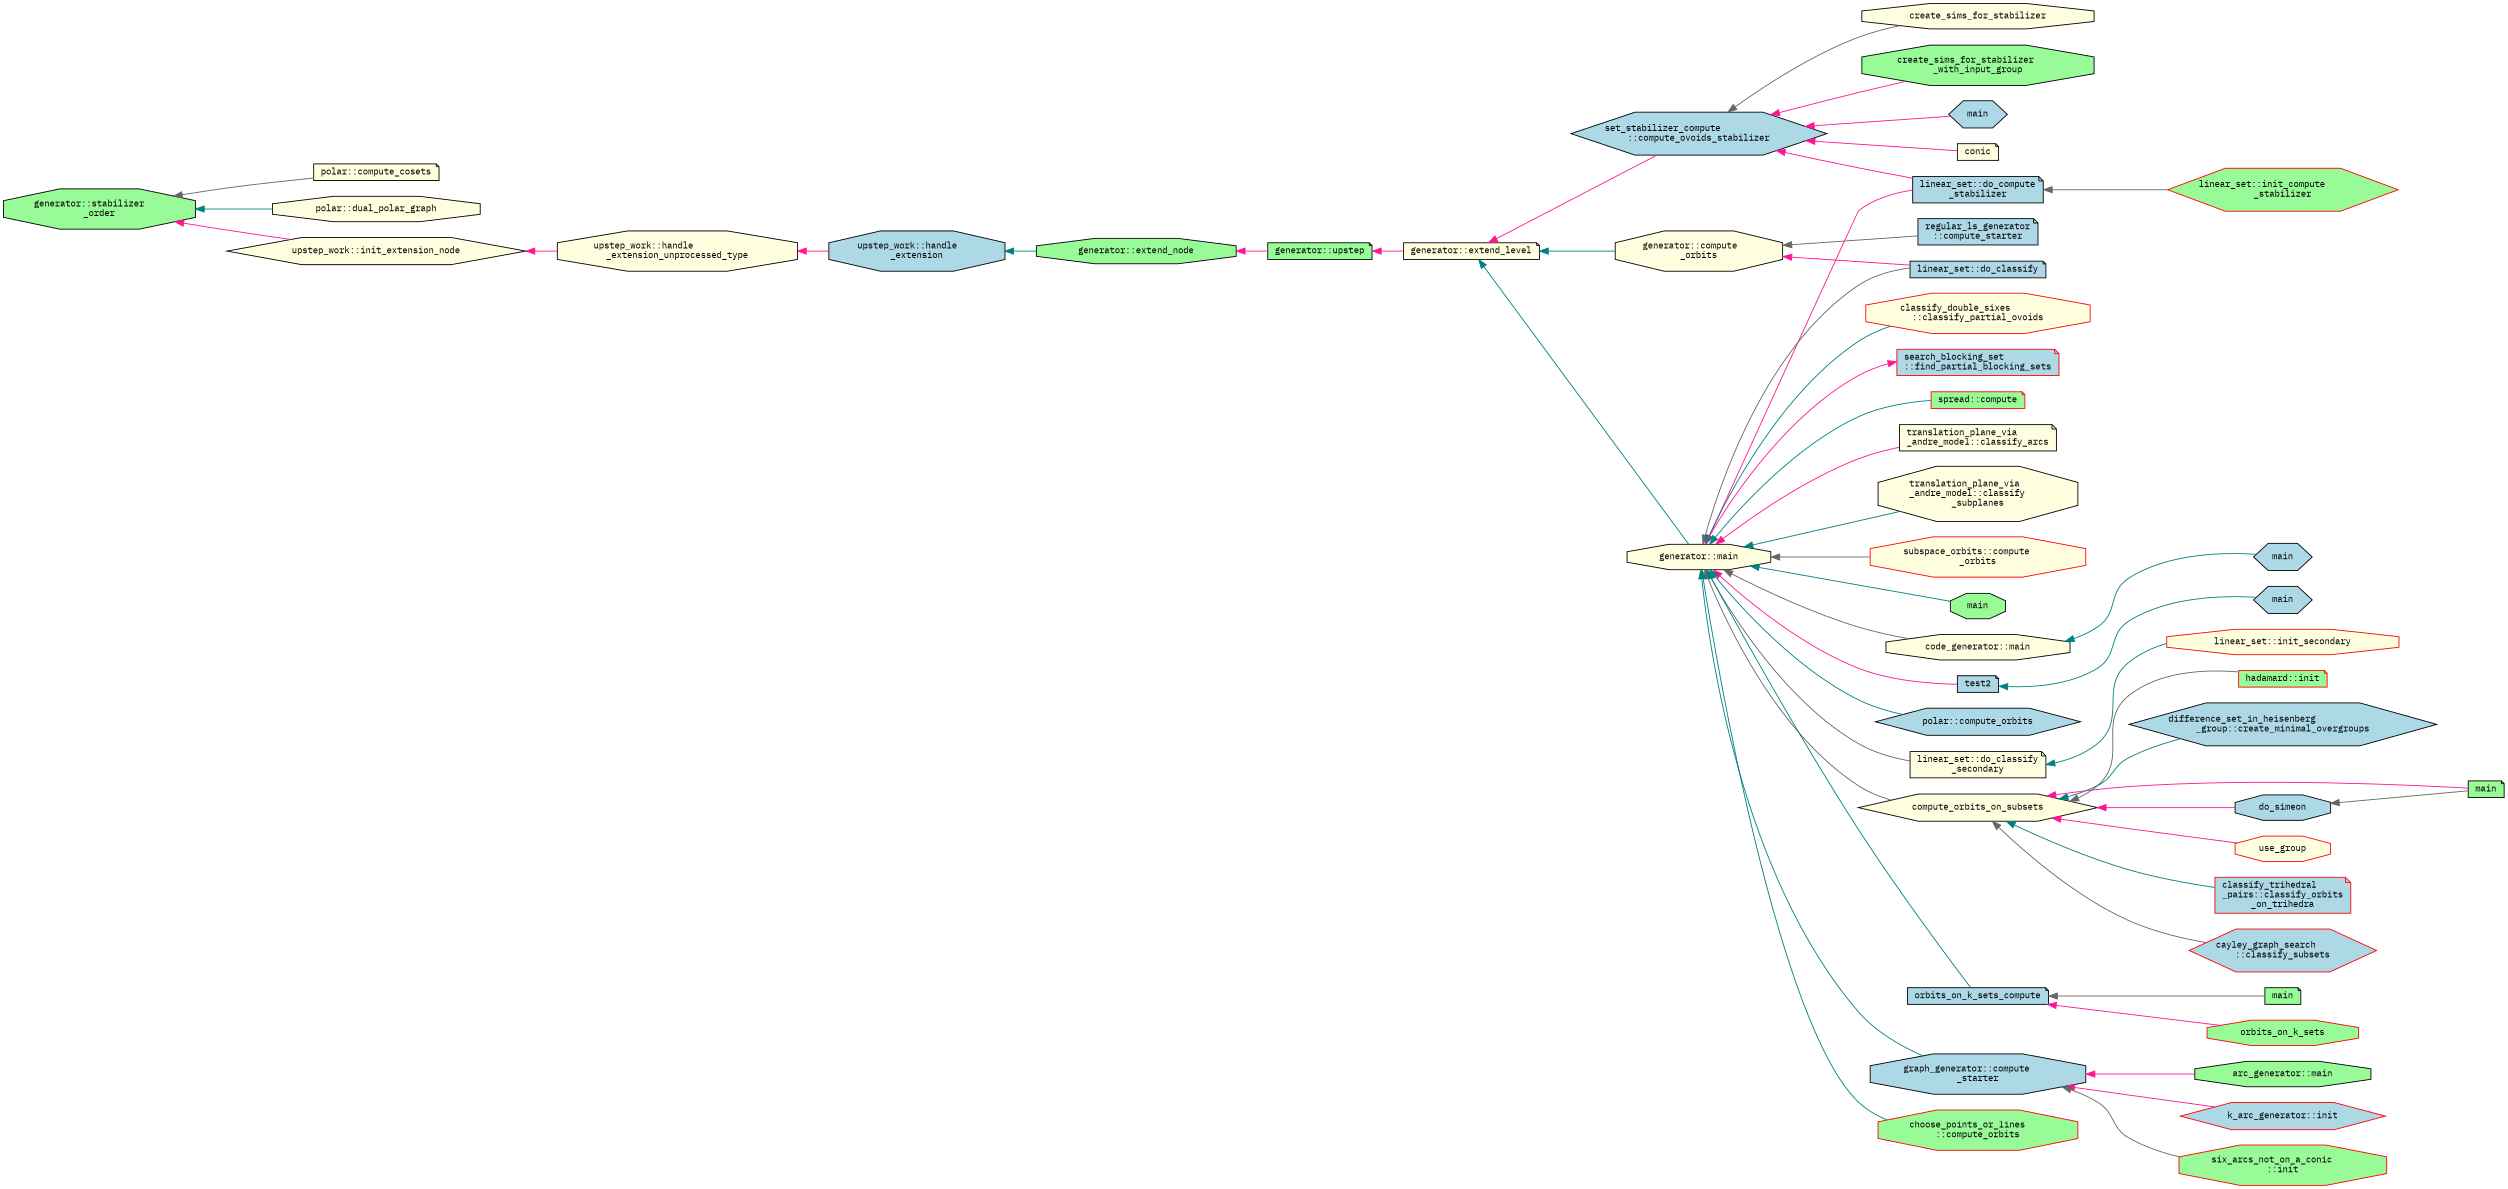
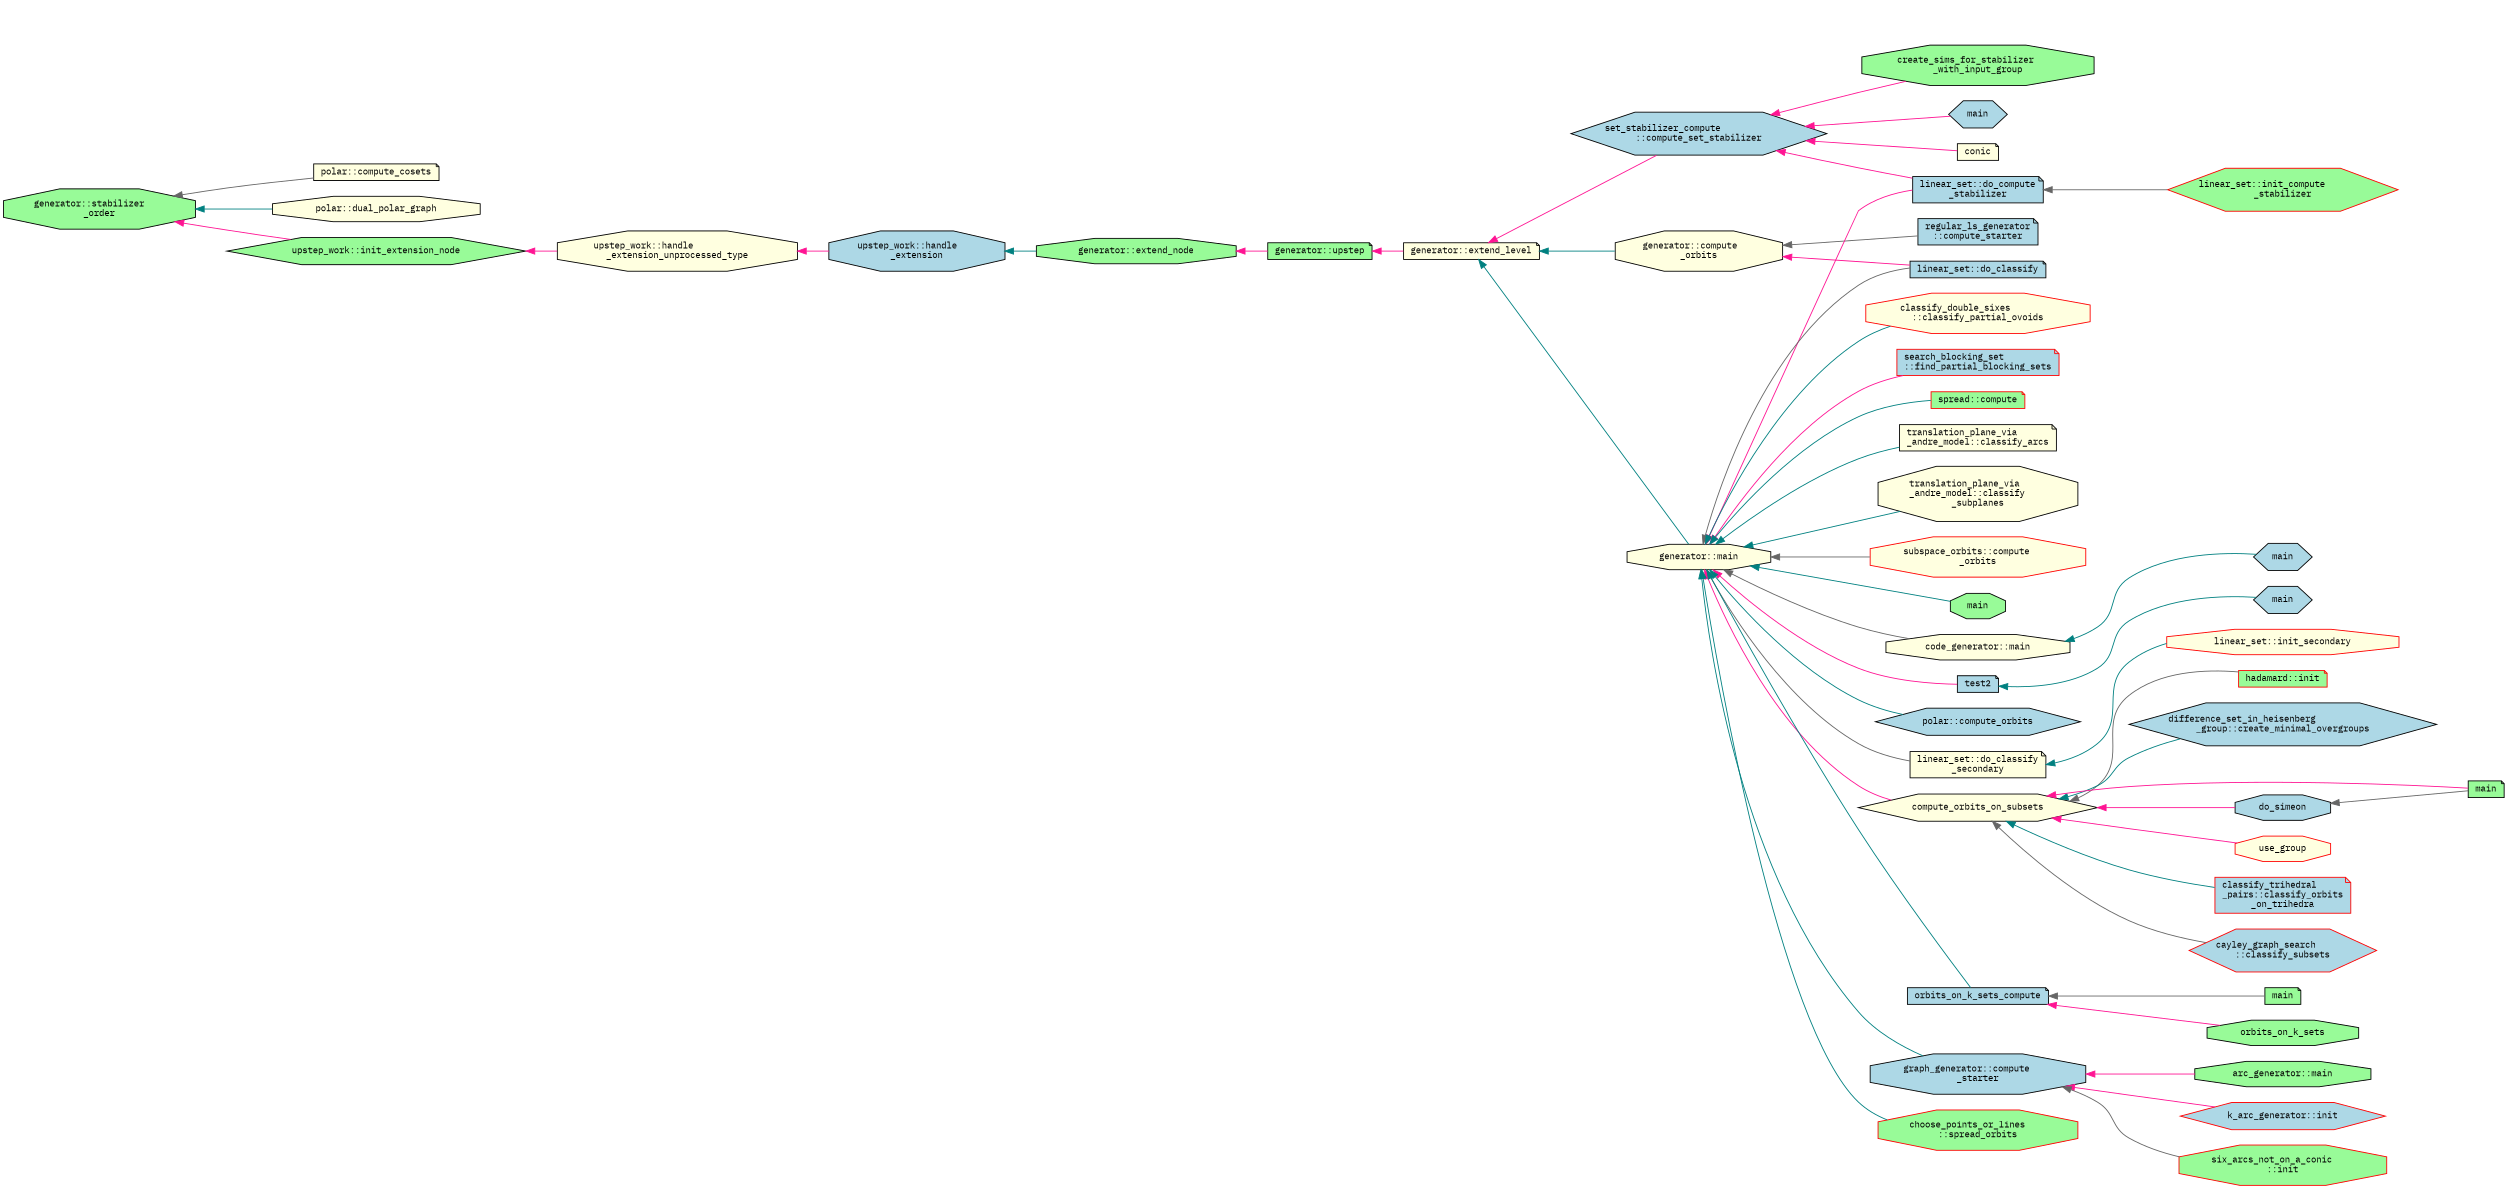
(1978, 16) -> none
(1699, 134) -> (1699, 134)
(376, 251) -> (376, 251)
(1782, 438) -> (1796, 439)
(1806, 484) -> (1806, 484)
(1771, 695) -> (1771, 695)
(2283, 1033) -> (2283, 1033)
(1978, 1130) -> (1978, 1130)
